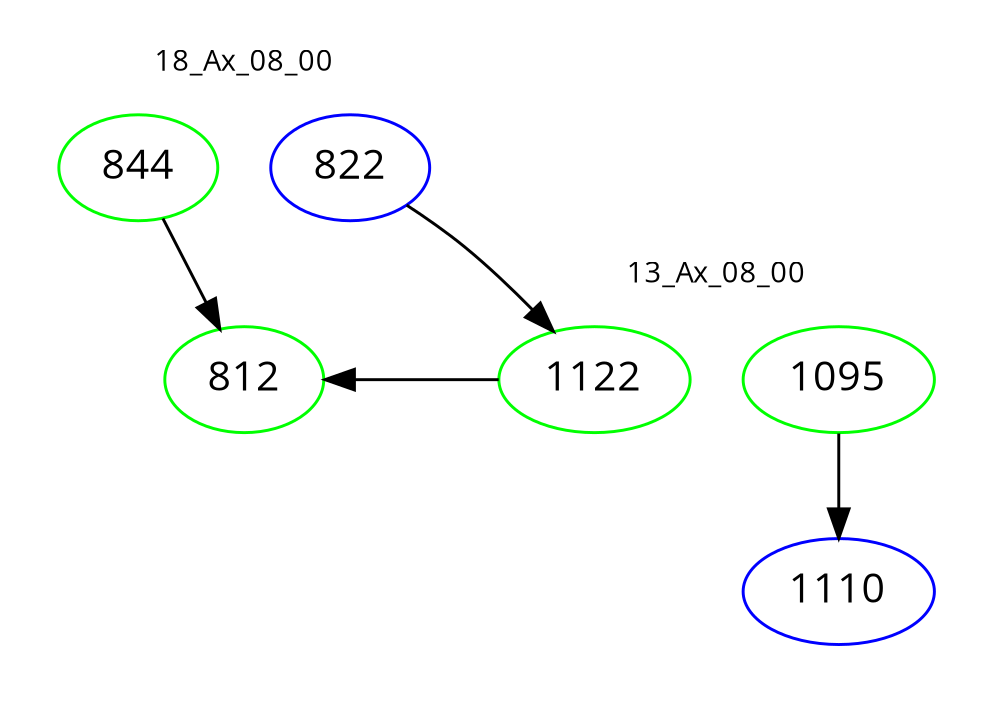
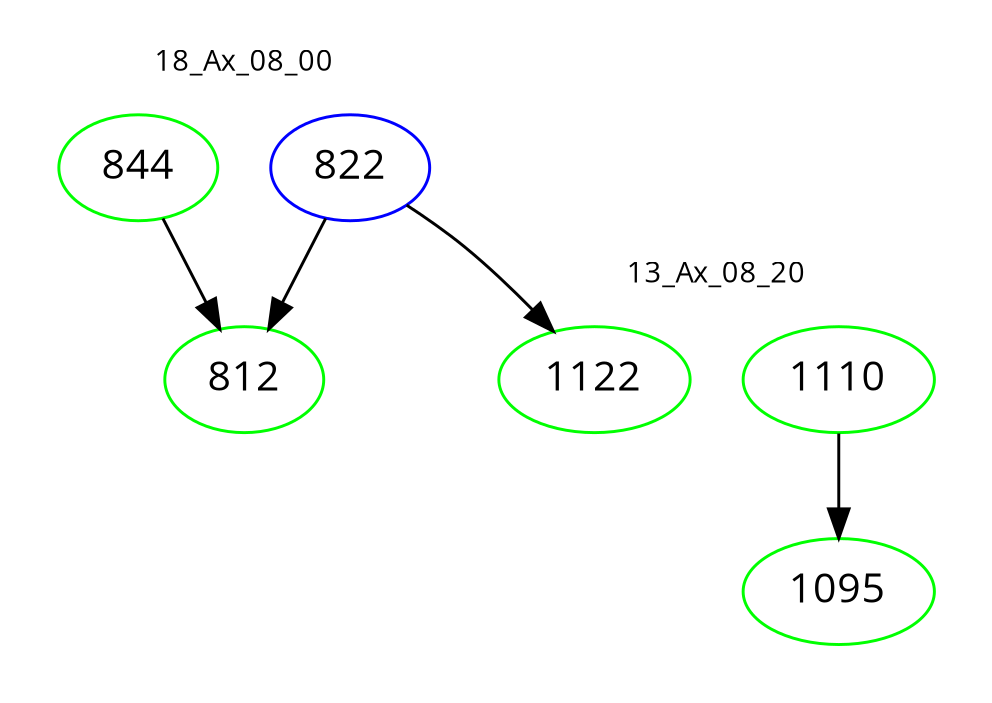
(717, 275) -> (717, 275)
(427, 380) -> (304, 261)
(839, 471) -> (839, 471)
(839, 592) -> (839, 380)
